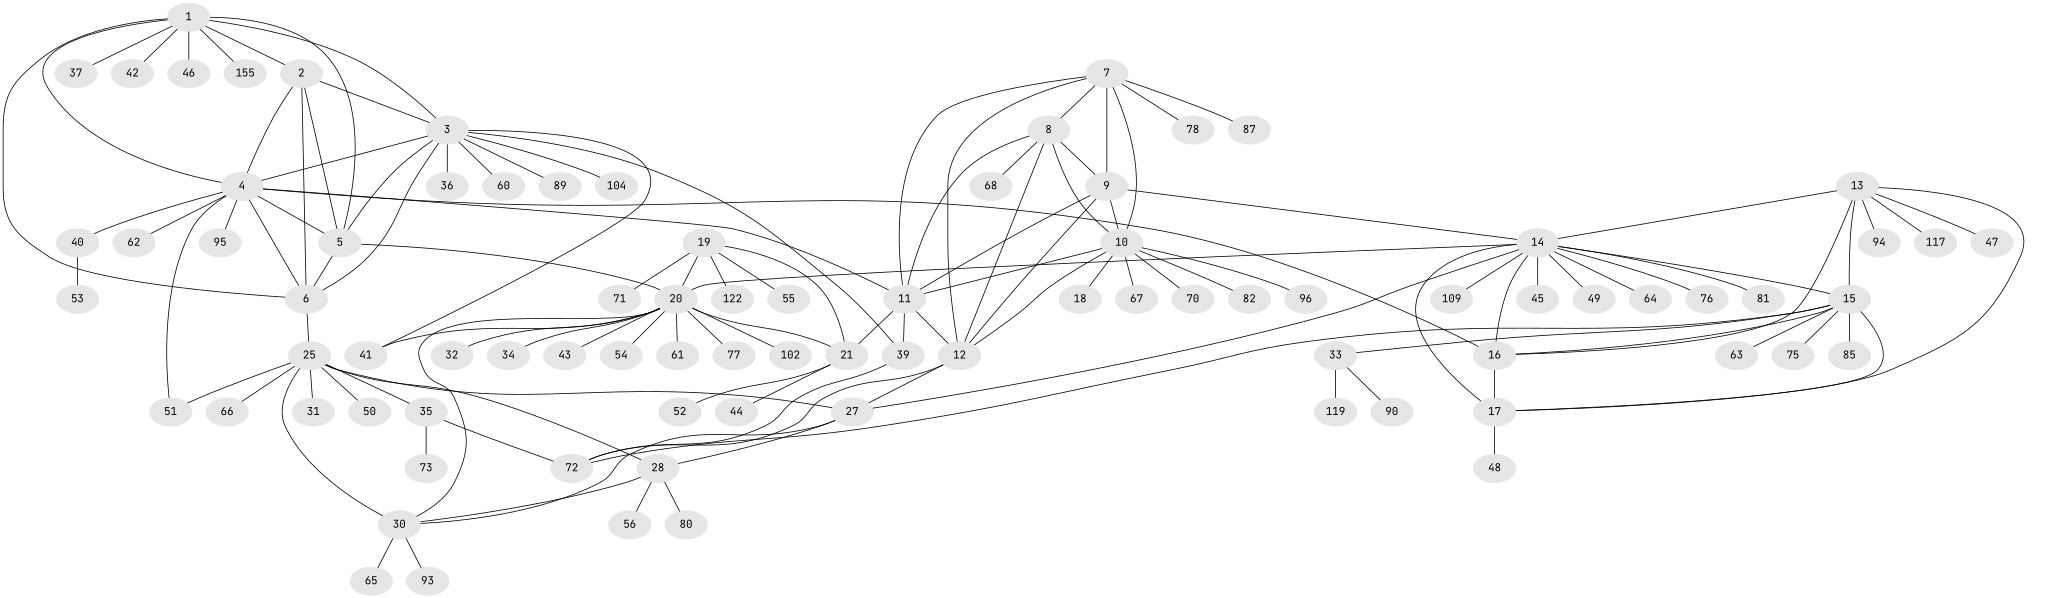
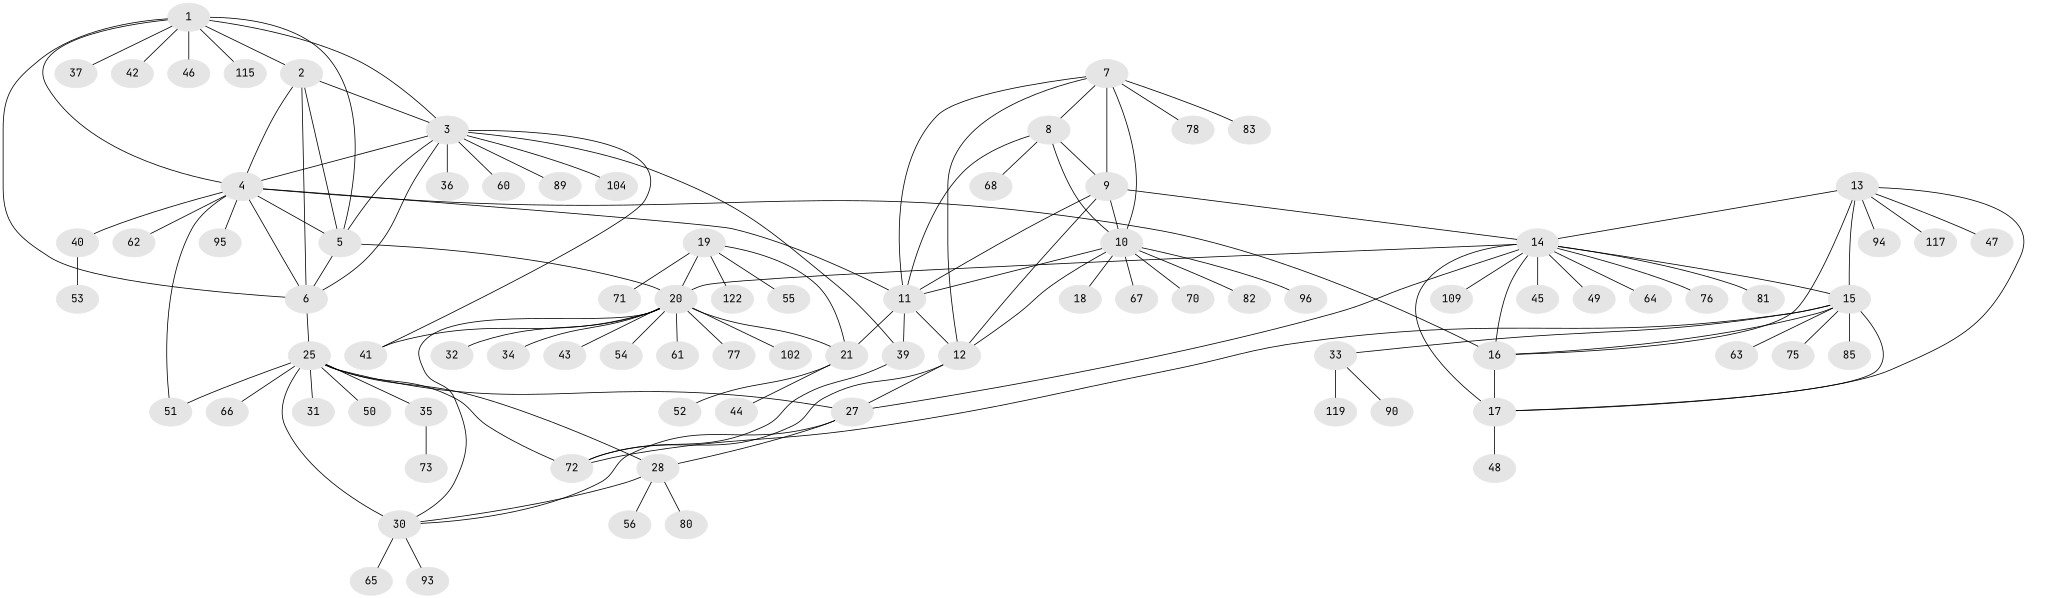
(245, 74) -> (245, 74)
(1249, 130) -> (1249, 130)
(1002, 248) -> none
(498, 441) -> (464, 404)
